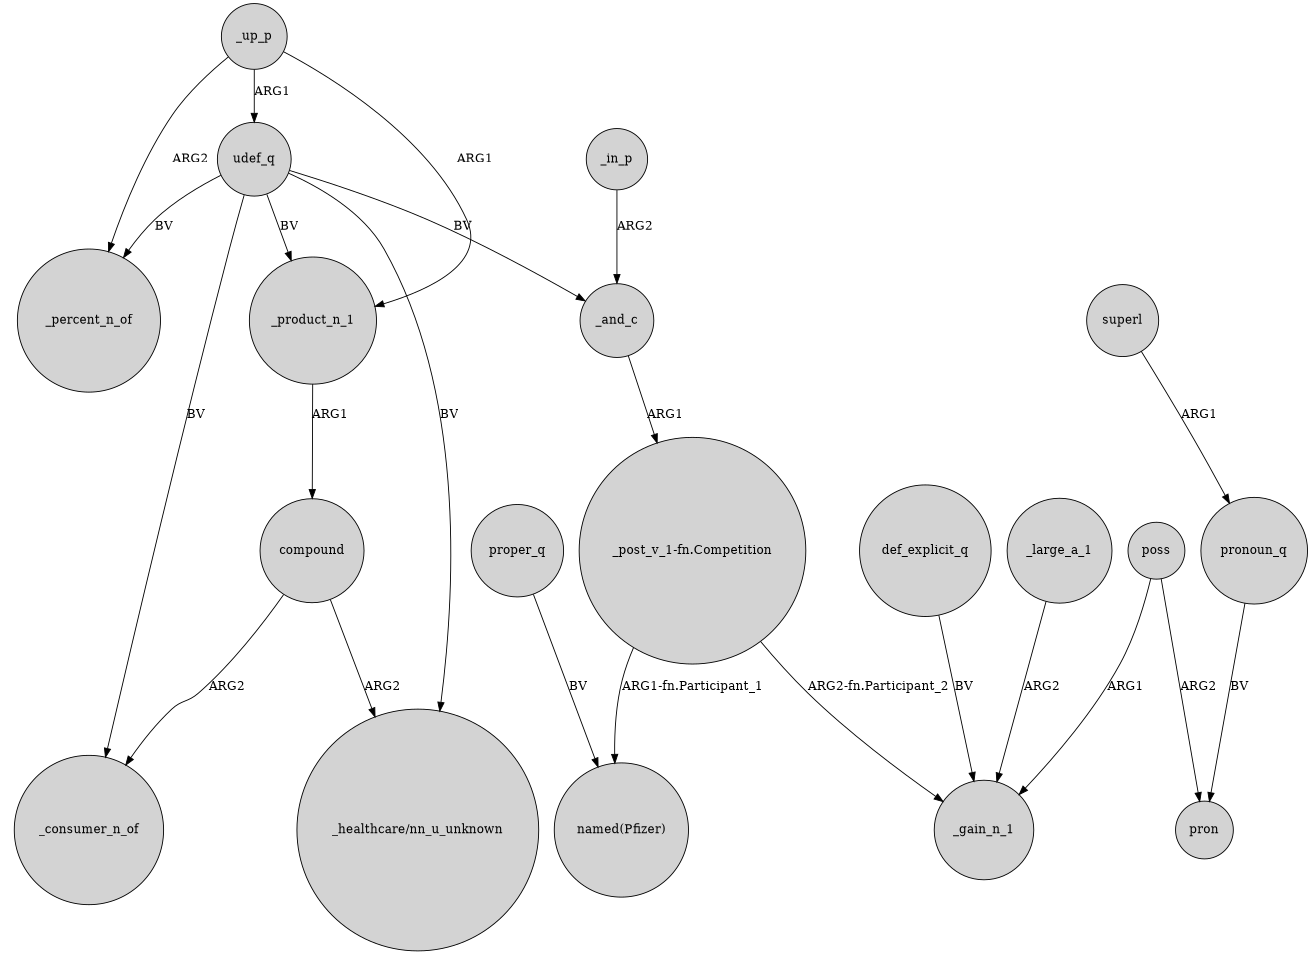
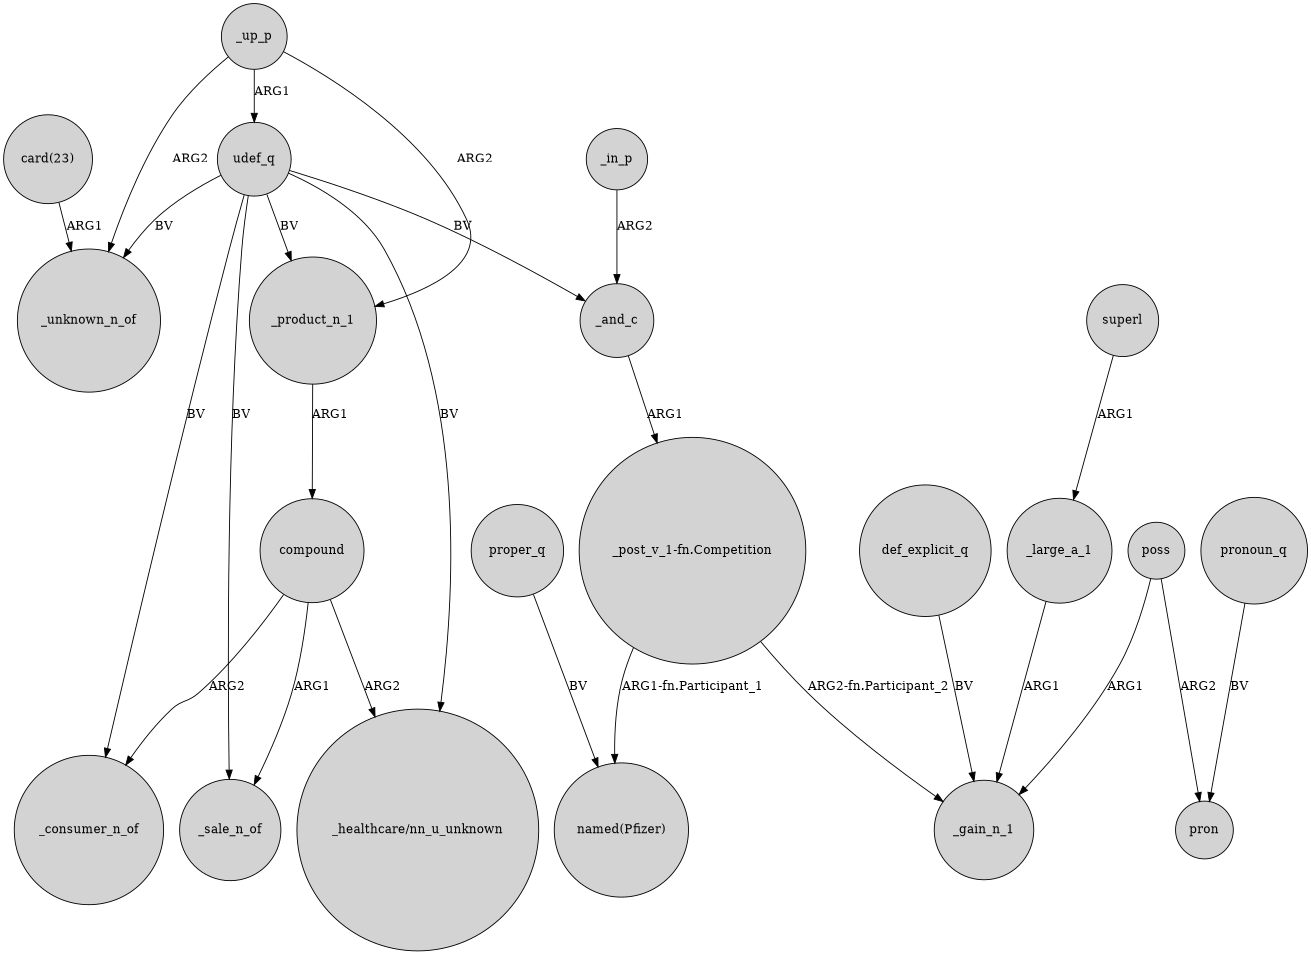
none -> (48, 159)
(475, 159) -> (475, 159)
(89, 321) -> (89, 321)
(1184, 423) -> (1095, 423)
(1042, 687) -> (1042, 687)
none -> (230, 830)
